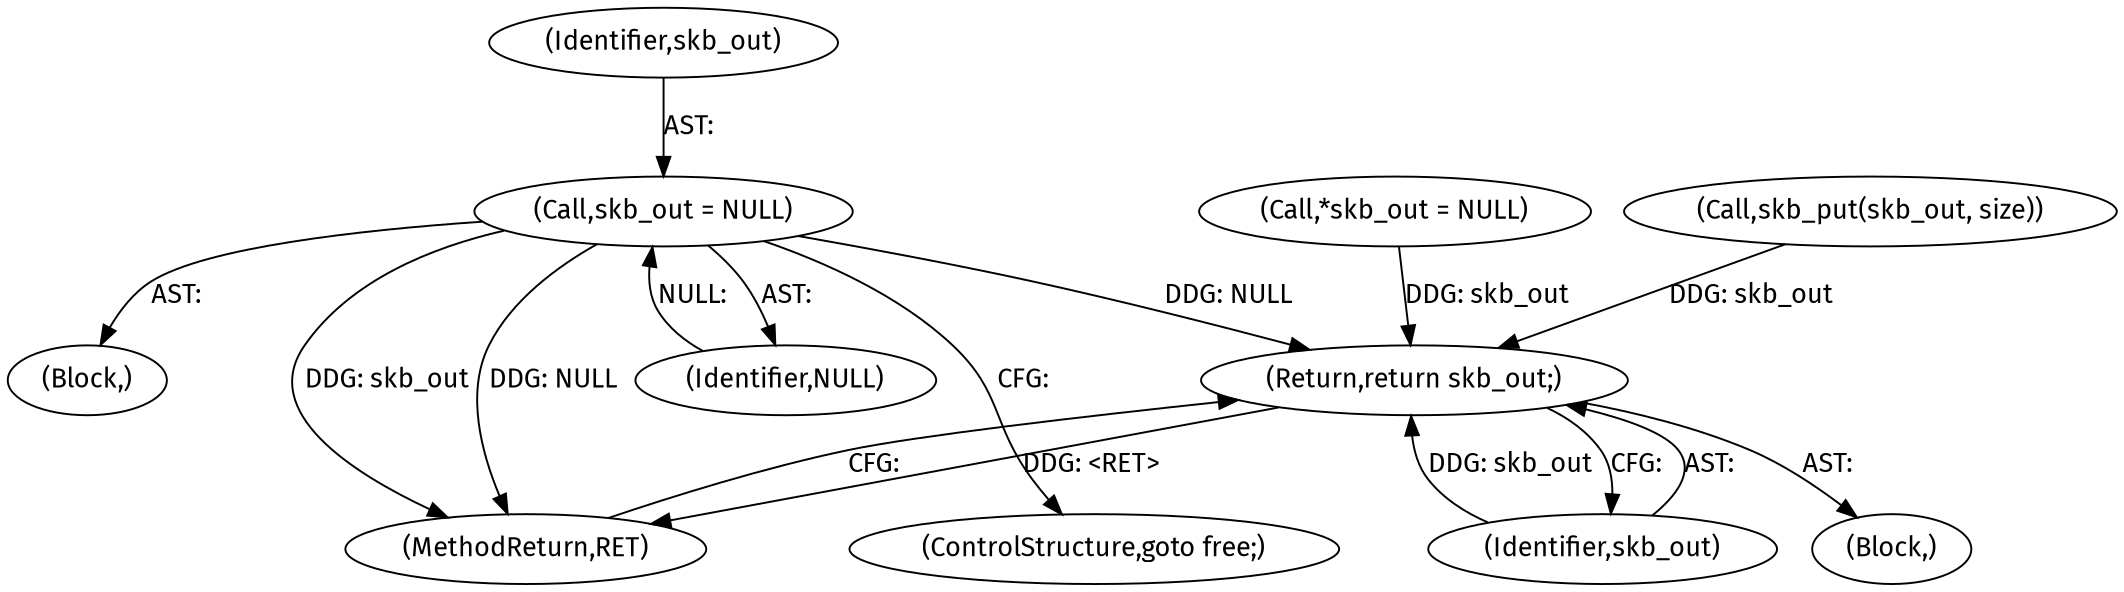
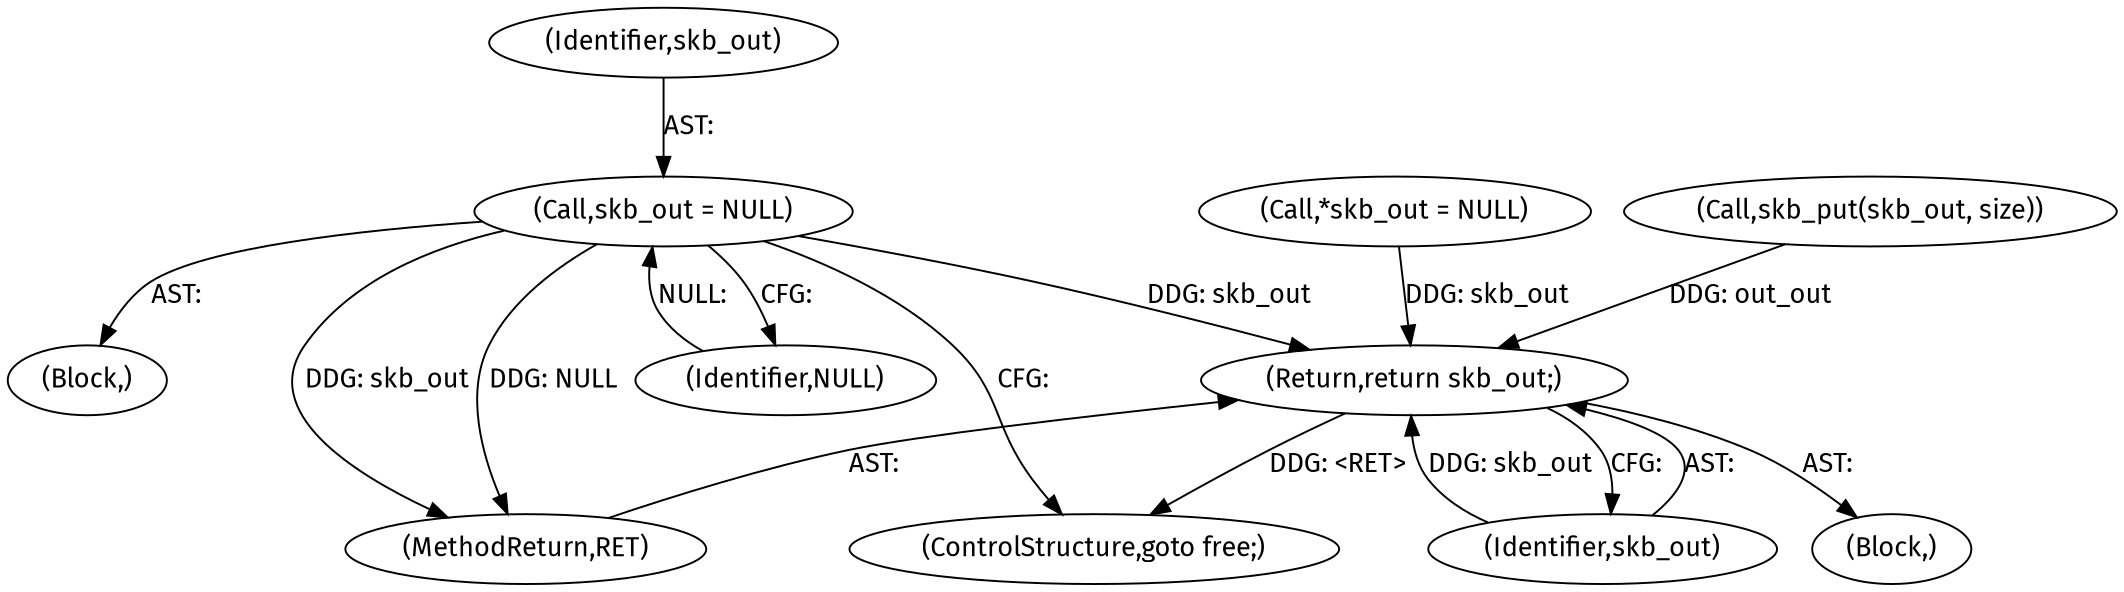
(791, 296) -> (791, 296)
(1229, 296) -> (1229, 296)
(1751, 296) -> (1751, 296)
(974, 464) -> (1255, 457)
(878, 465) -> (878, 465)
